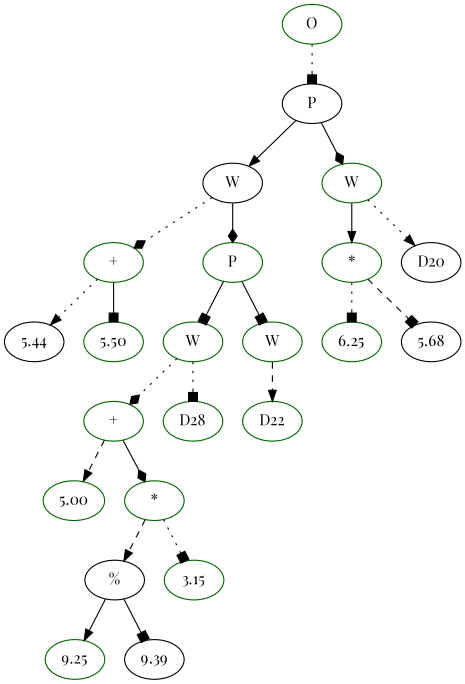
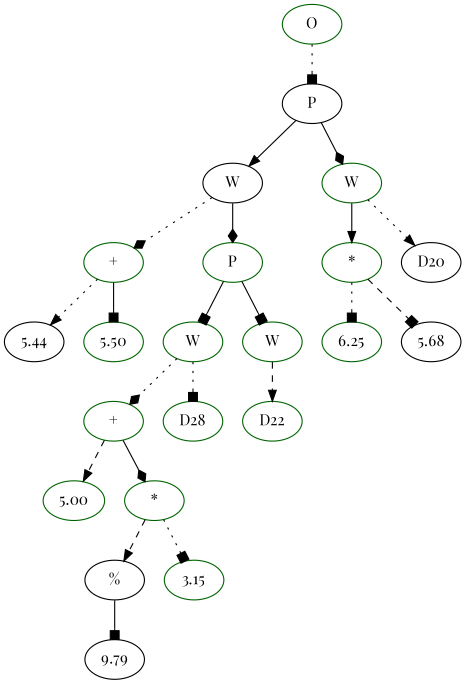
(75, 659) -> none
(154, 659) -> (115, 659)
